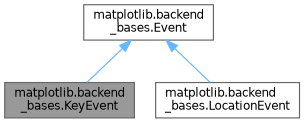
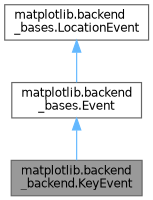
(193, 66) -> (77, 67)
(70, 100) -> (77, 178)
